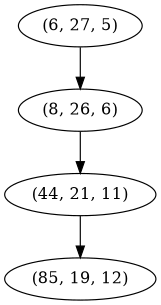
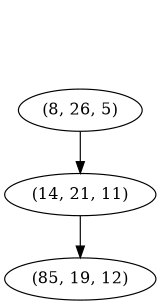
(80, 26) -> none
(80, 110) -> (80, 110)
(80, 195) -> (80, 195)
